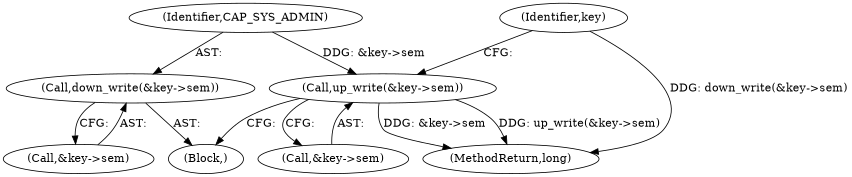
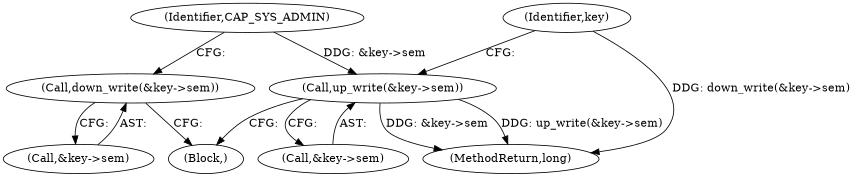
(211, 53) -> (213, 53)
(189, 124) -> (190, 124)
